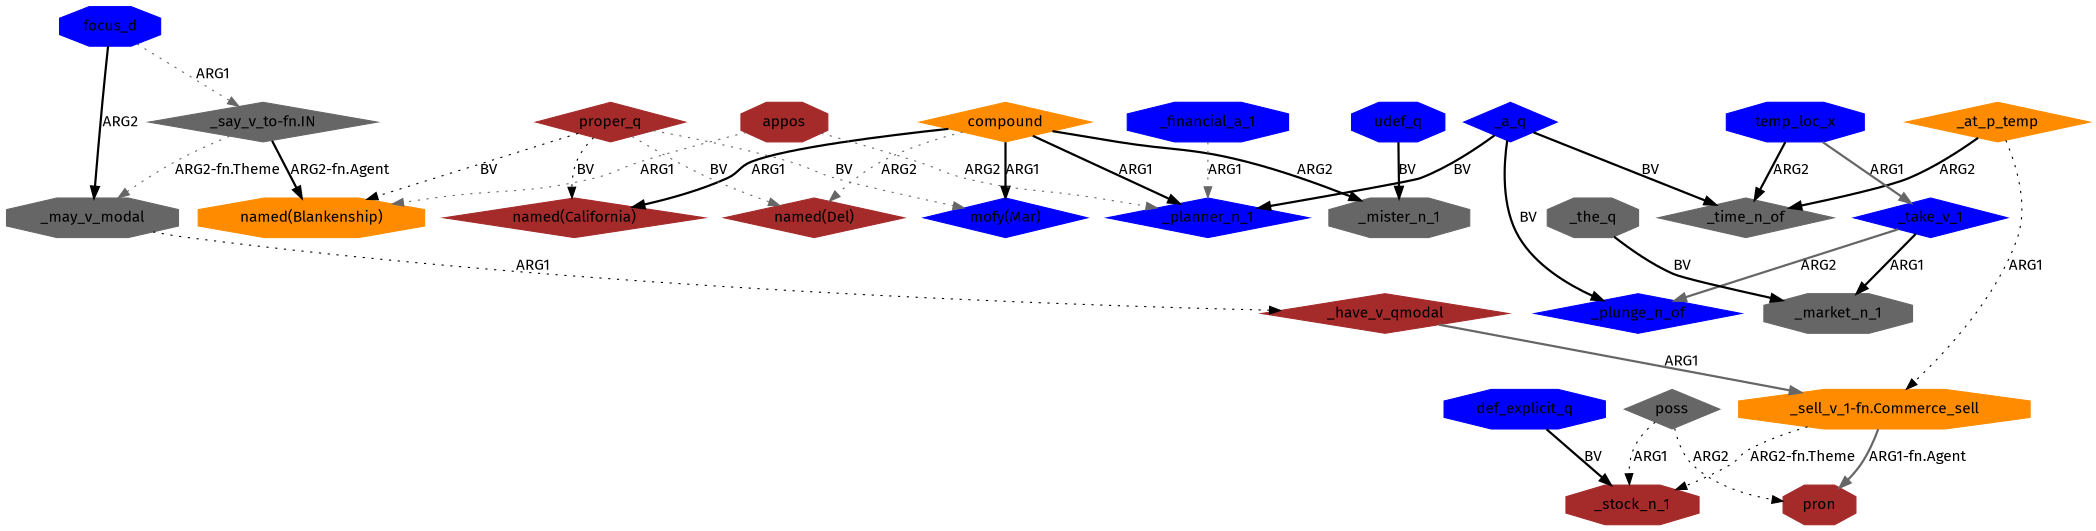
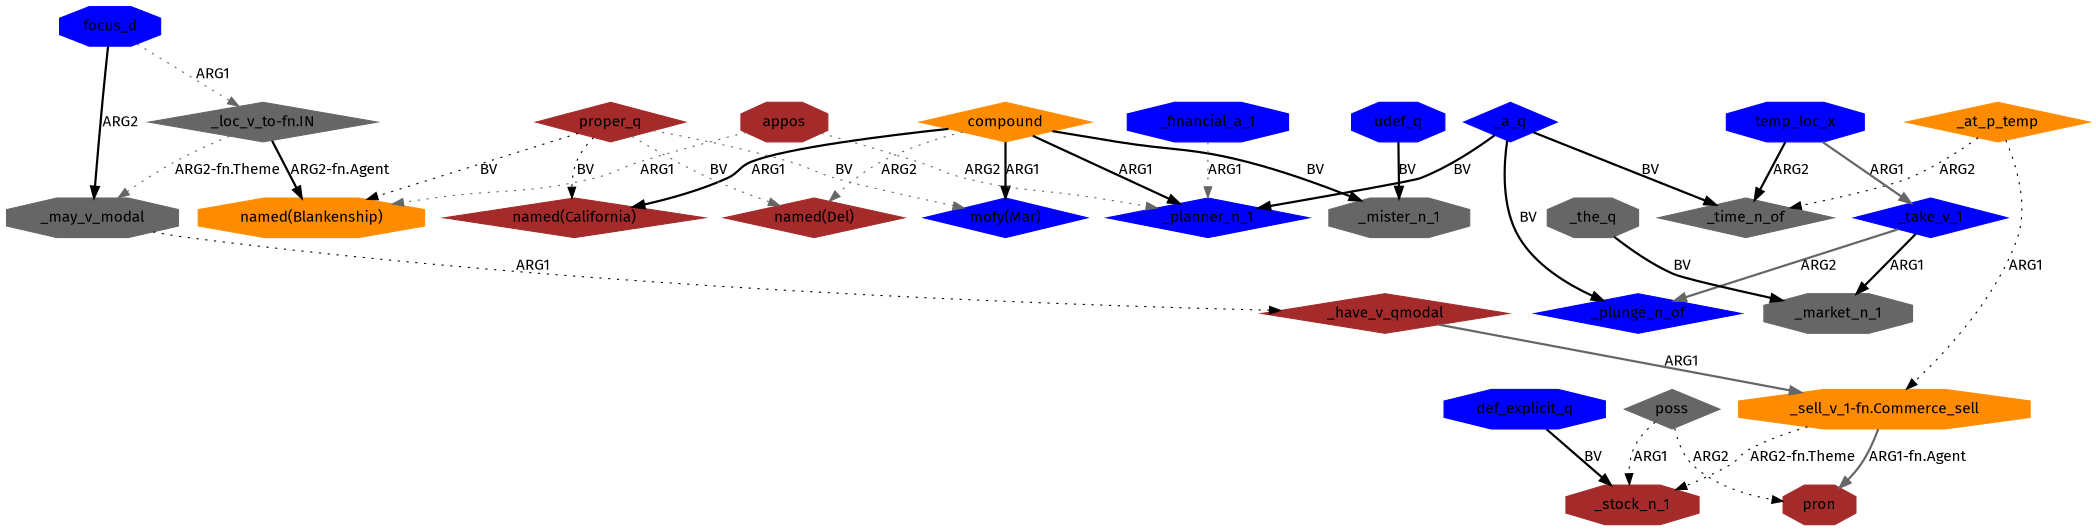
(263, 122) -> (263, 122)
(1315, 170) -> (1315, 170)
(1894, 183) -> (1894, 183)
